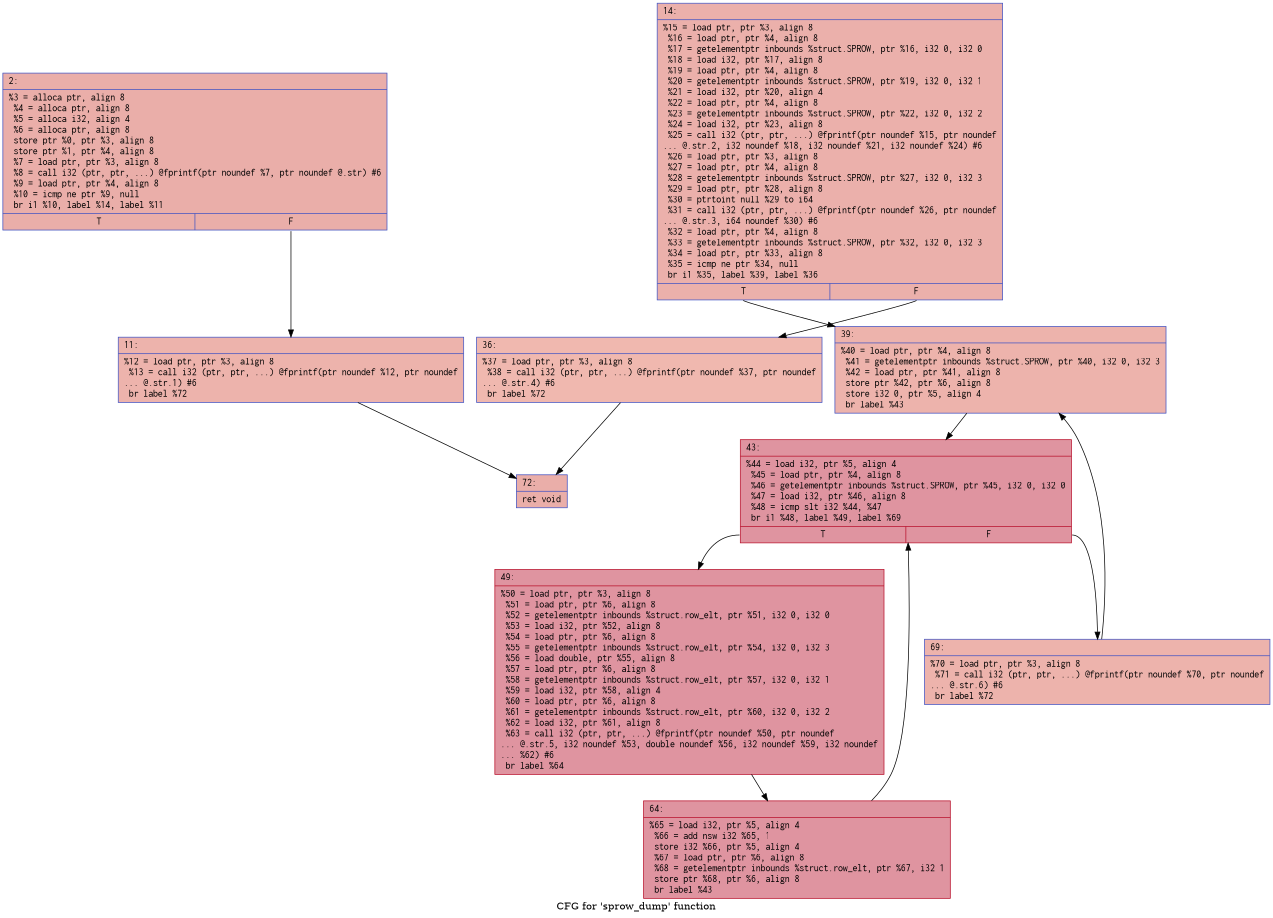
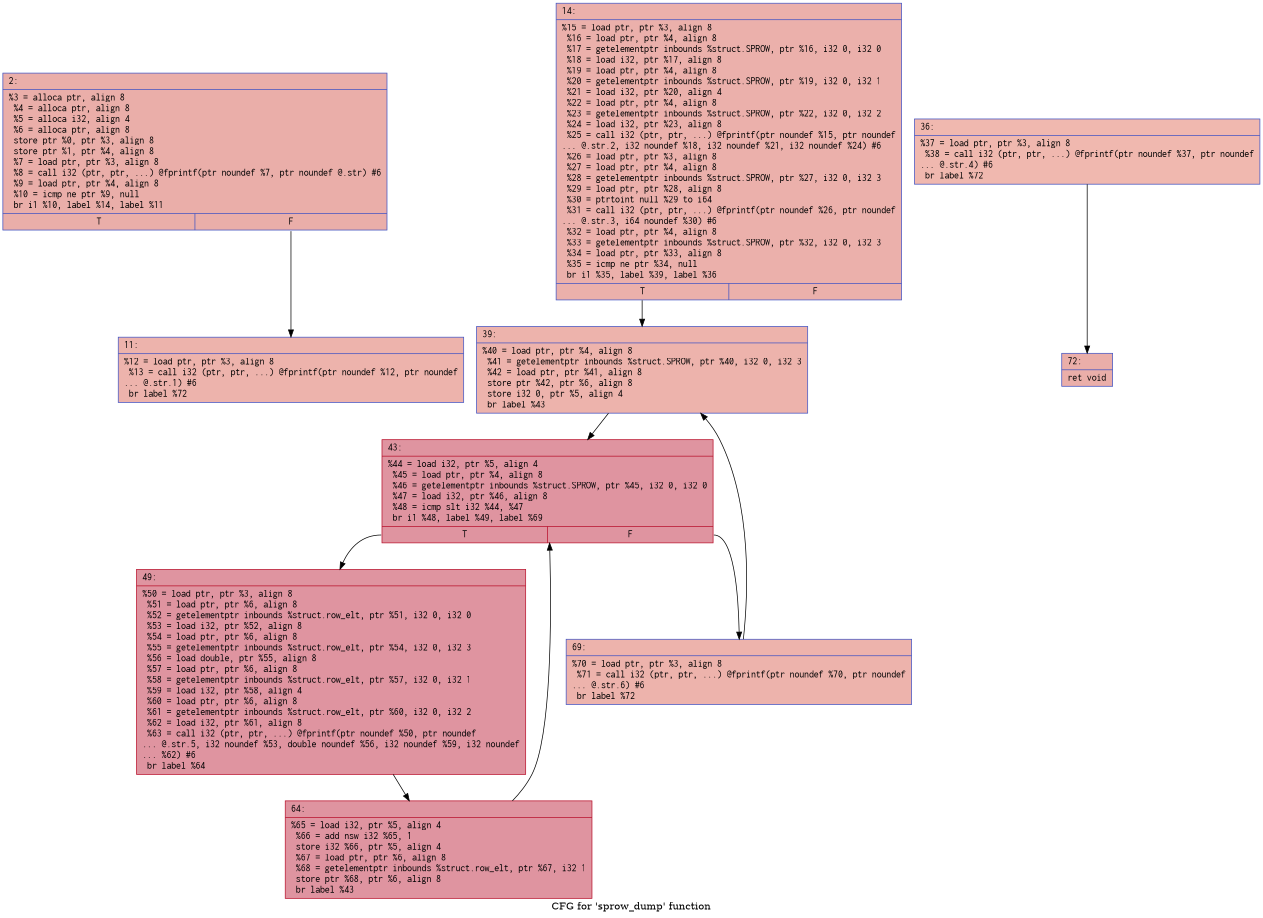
(851, 319) -> none
(434, 439) -> none
